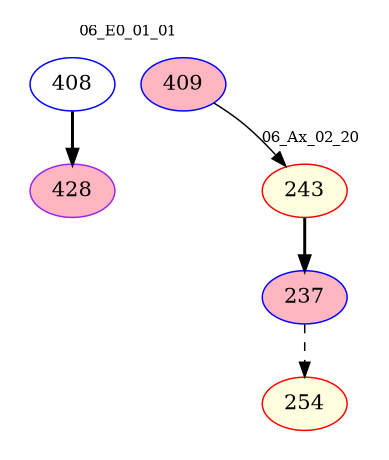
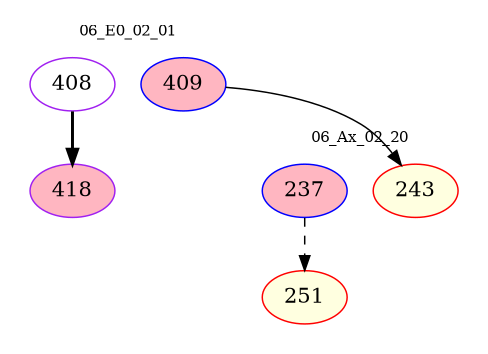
(128, 32) -> (128, 32)
(72, 84) -> (72, 84)
(72, 191) -> (72, 191)
(305, 237) -> none
(305, 404) -> (305, 297)
